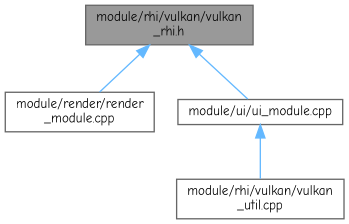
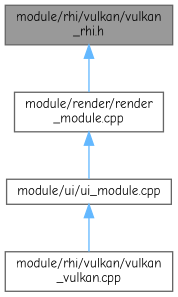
(224, 77) -> (89, 162)
(260, 199) -> (89, 272)
